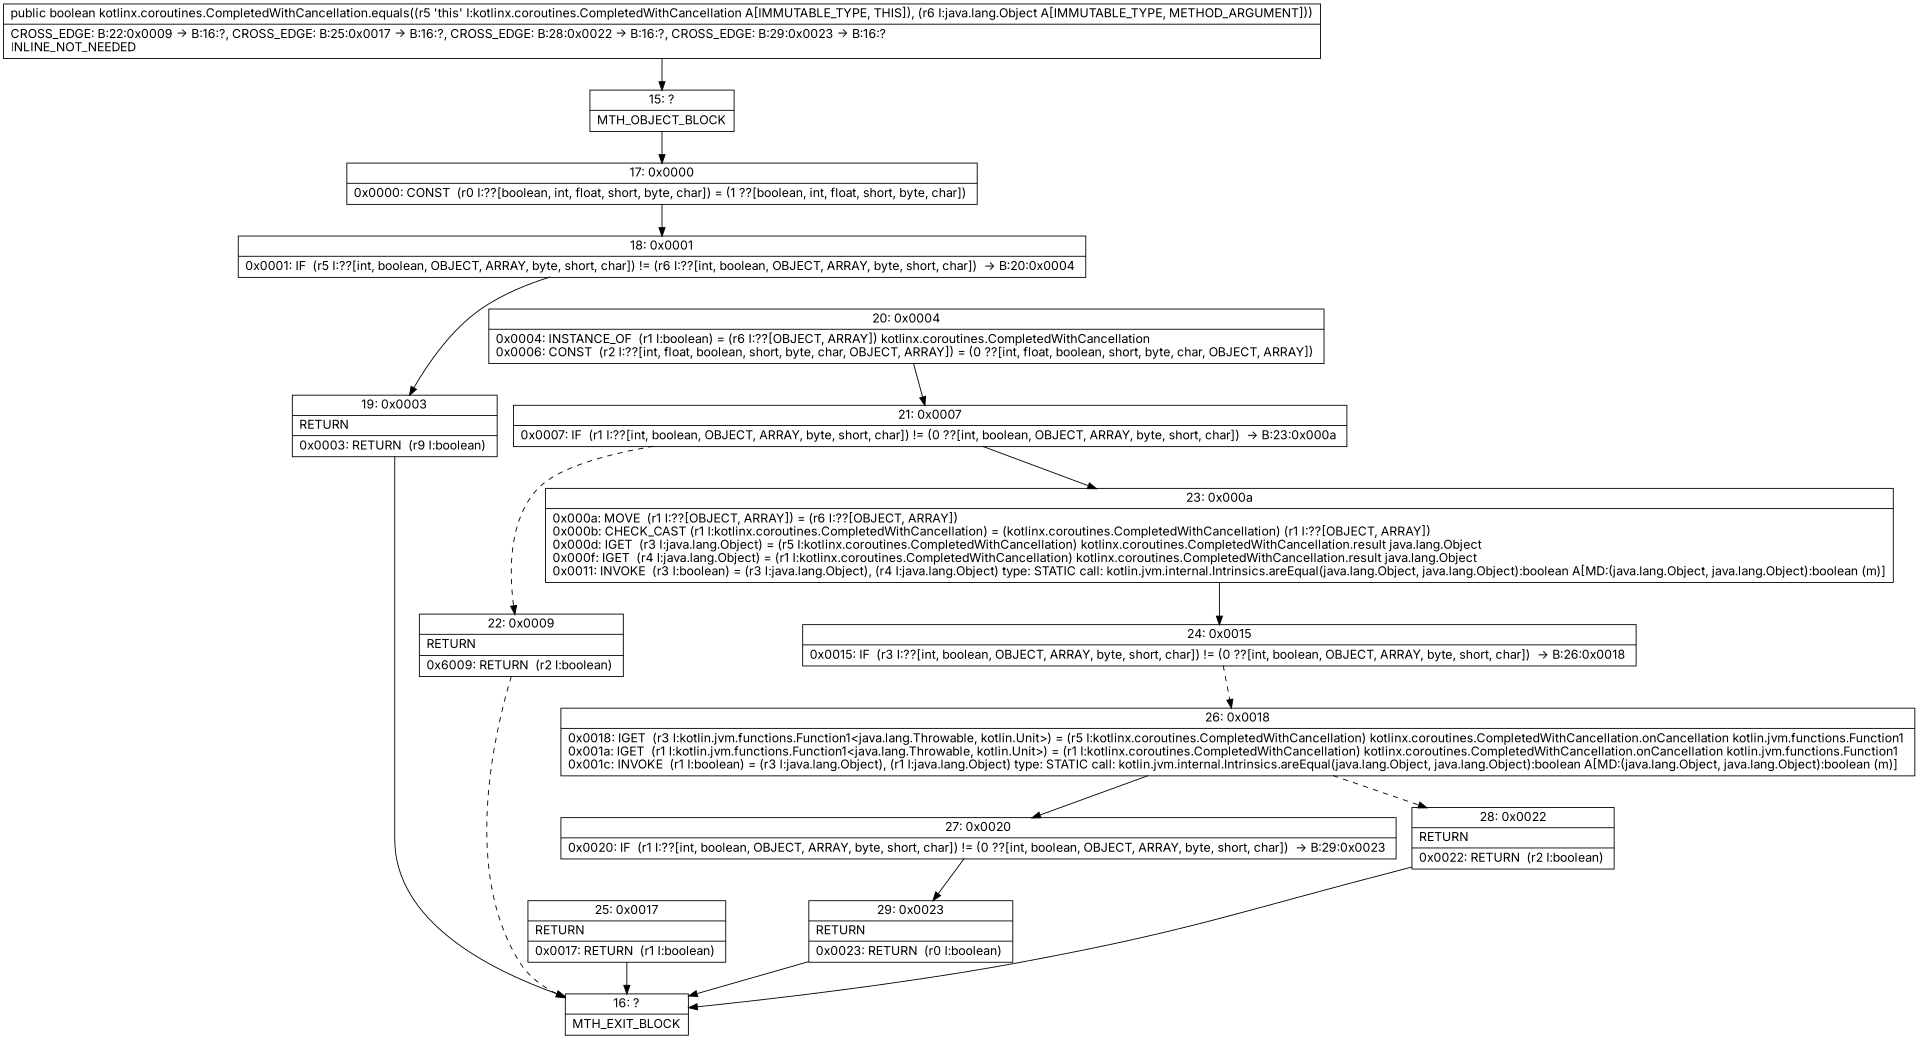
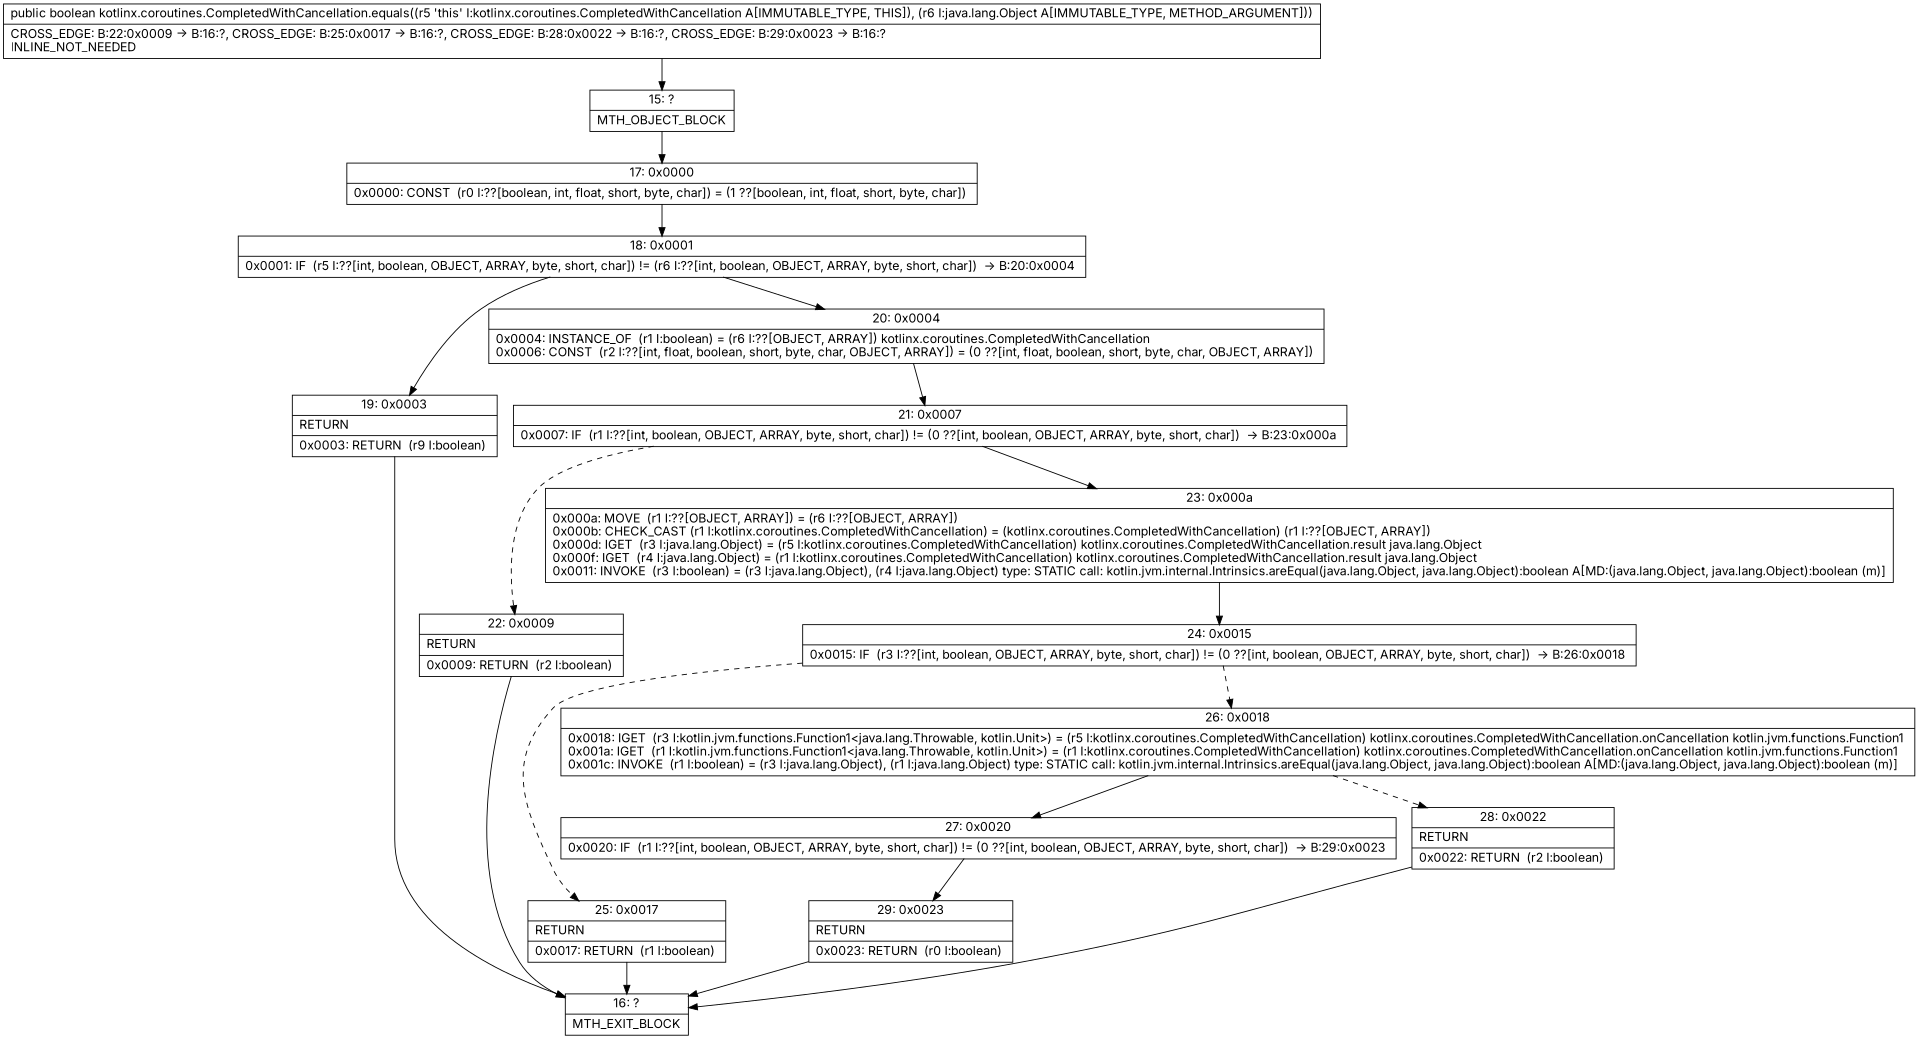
none -> (770, 292)
(521, 666) -> (521, 666)
none -> (574, 697)
(487, 846) -> (487, 846)
